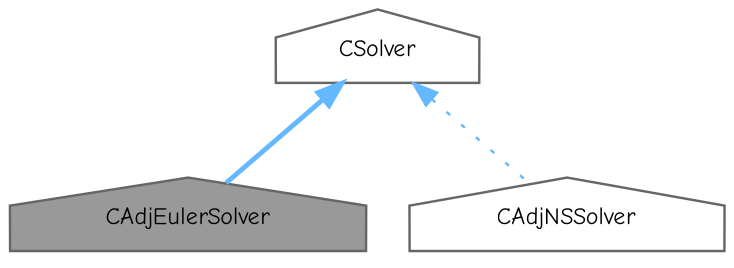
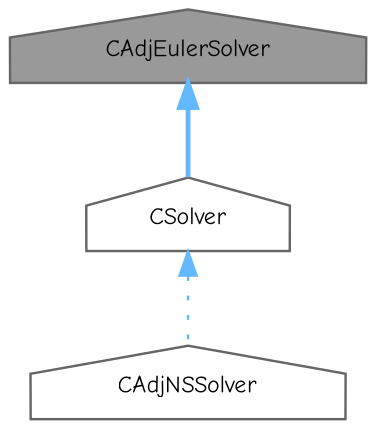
(274, 141) -> (188, 143)
